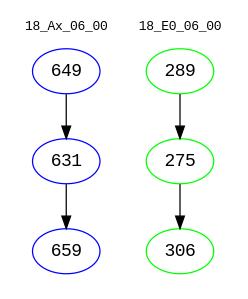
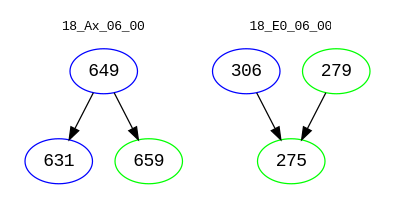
(180, 71) -> (336, 71)
(66, 200) -> (123, 111)
(180, 200) -> (266, 111)
(66, 251) -> (149, 161)
(180, 251) -> (246, 71)
